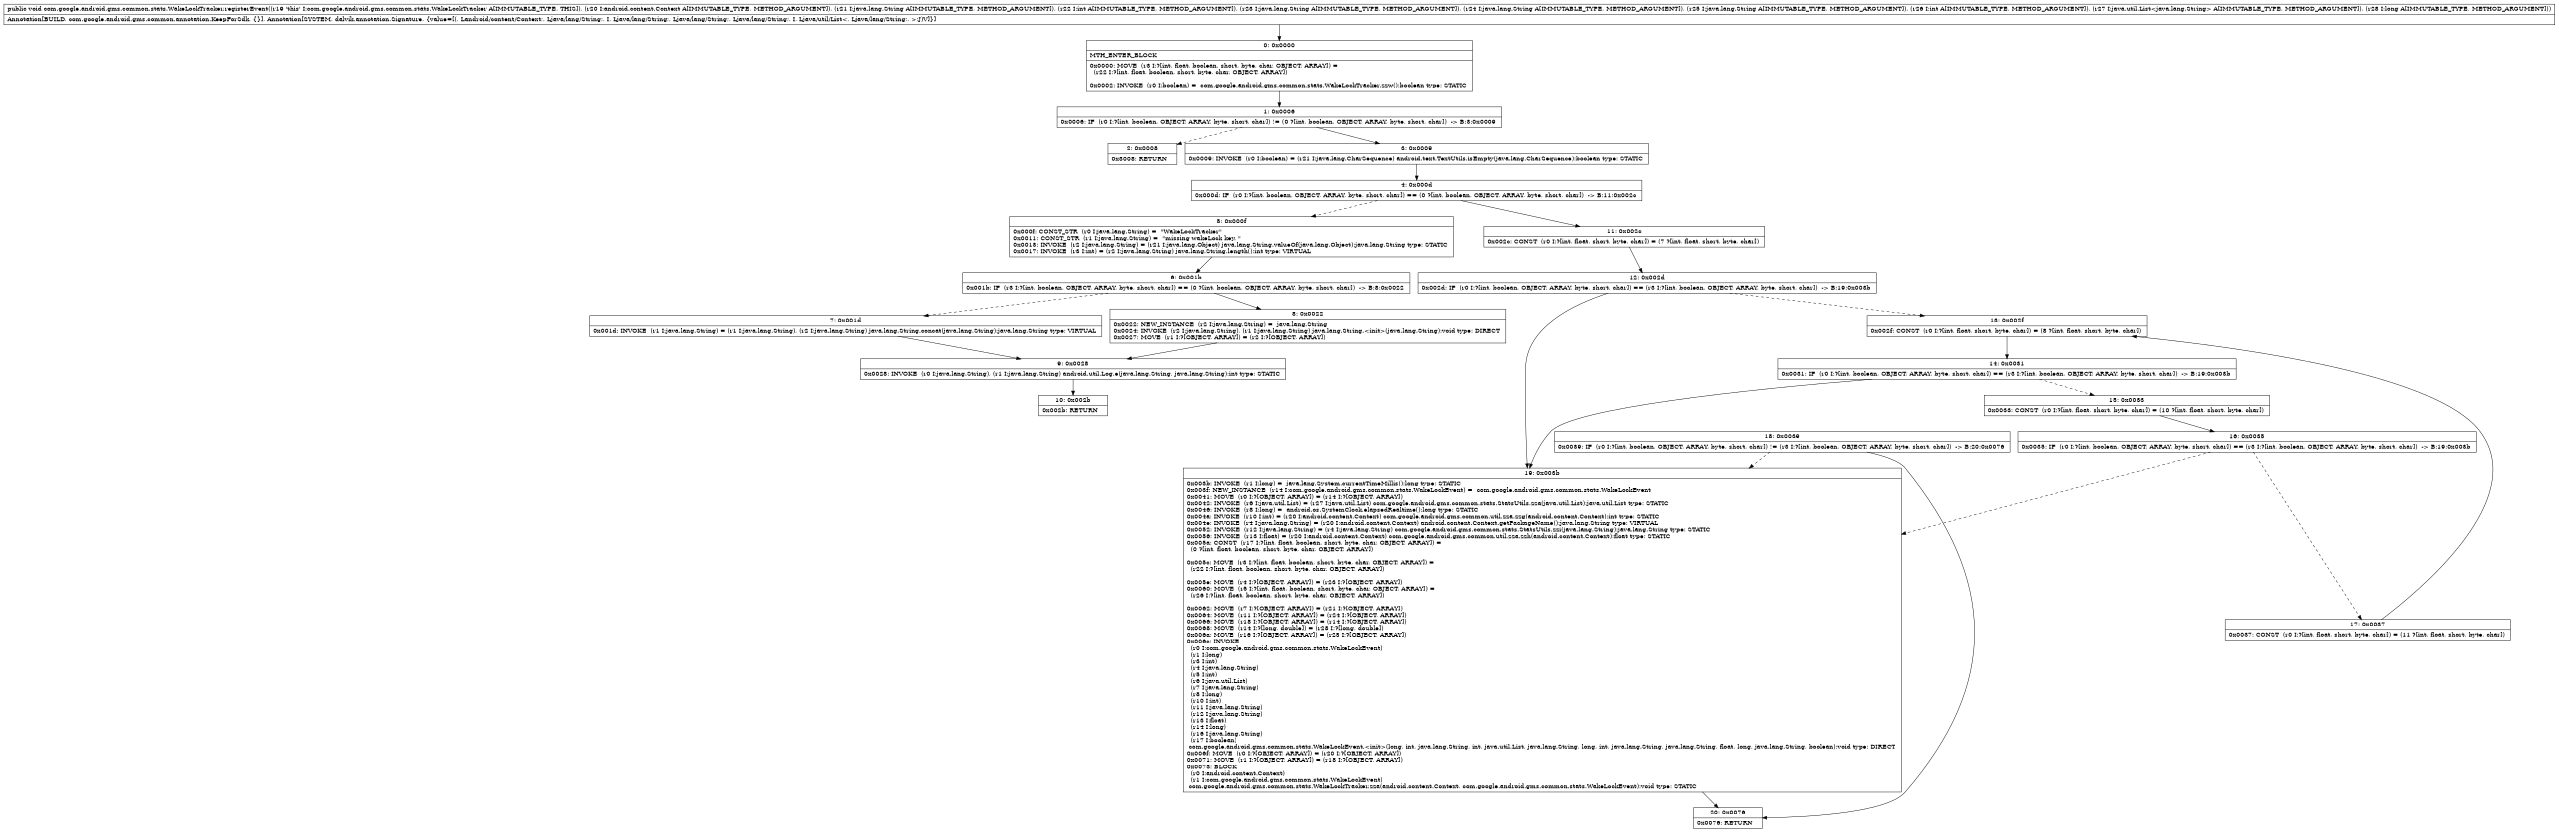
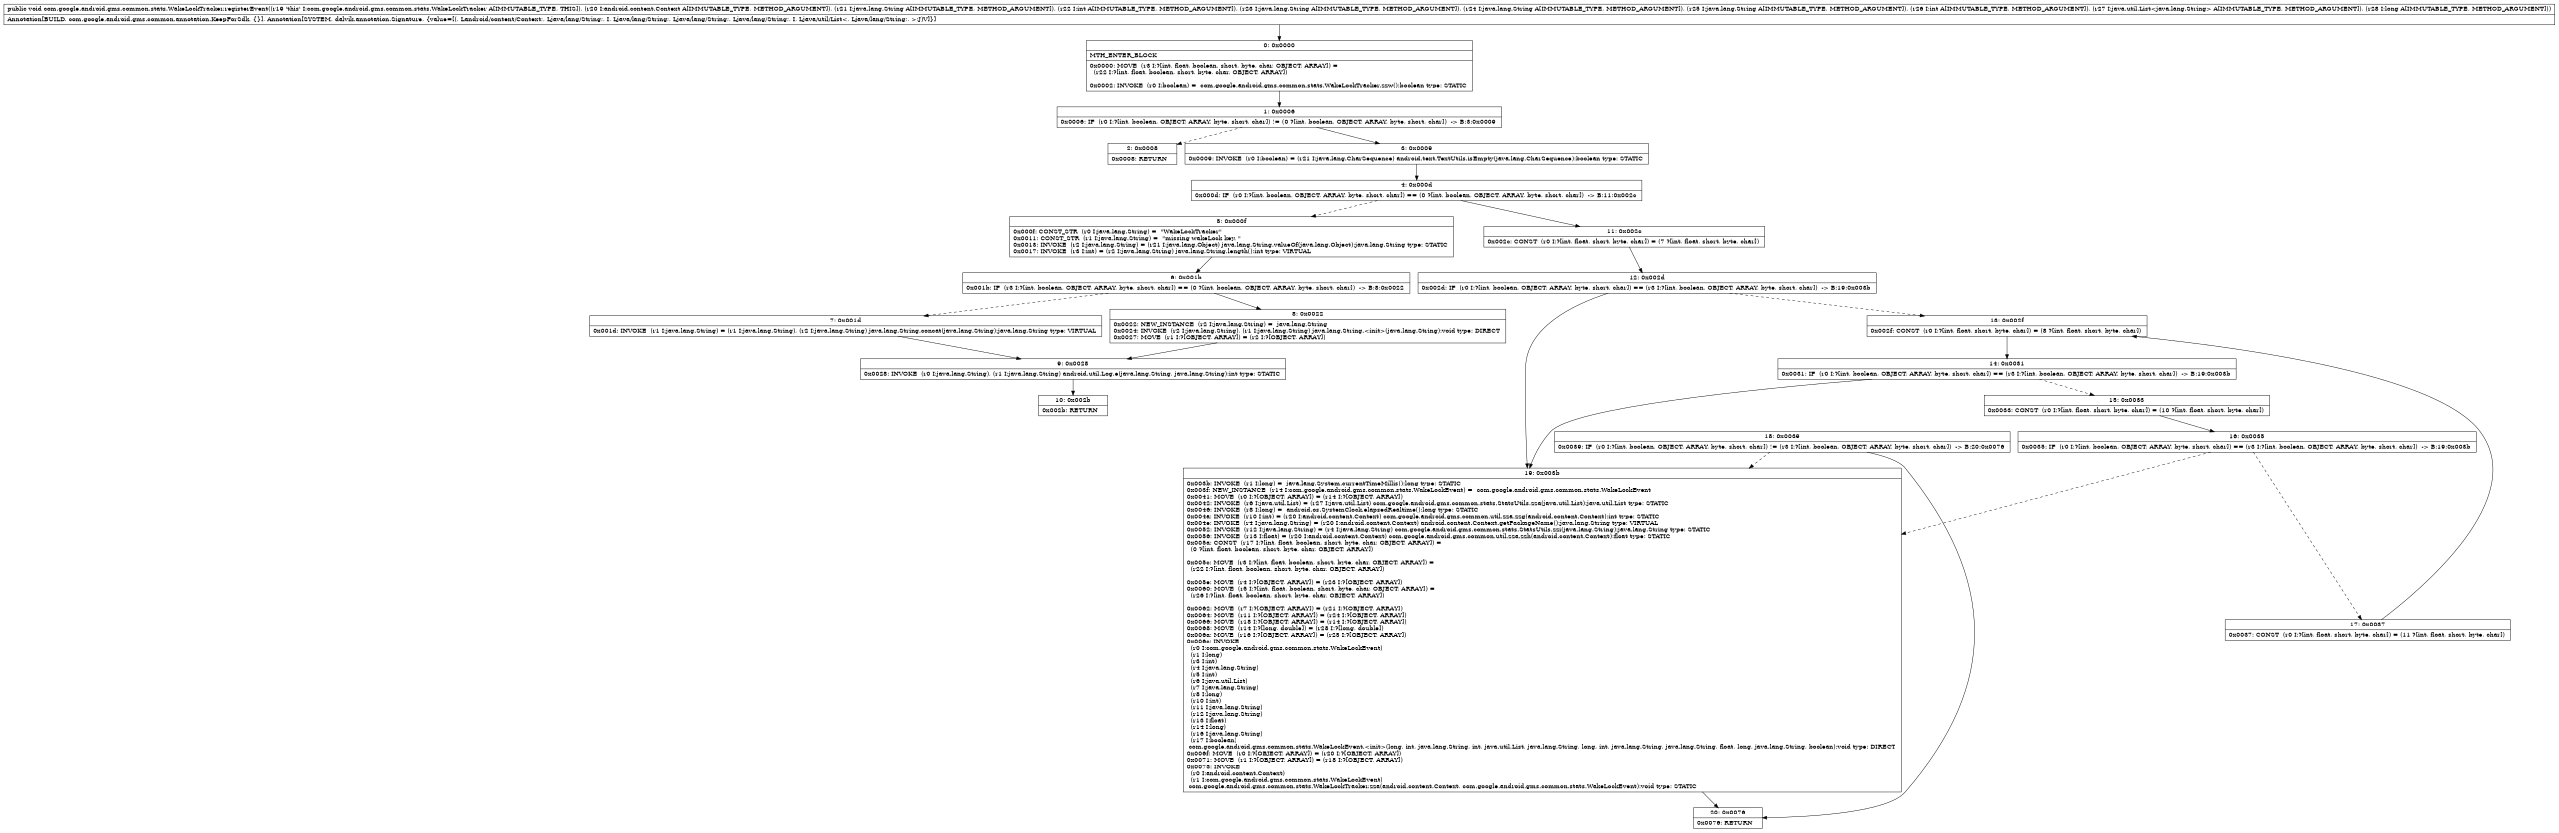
(1142, 159) -> (1142, 159)
(1214, 767) -> (1216, 767)
